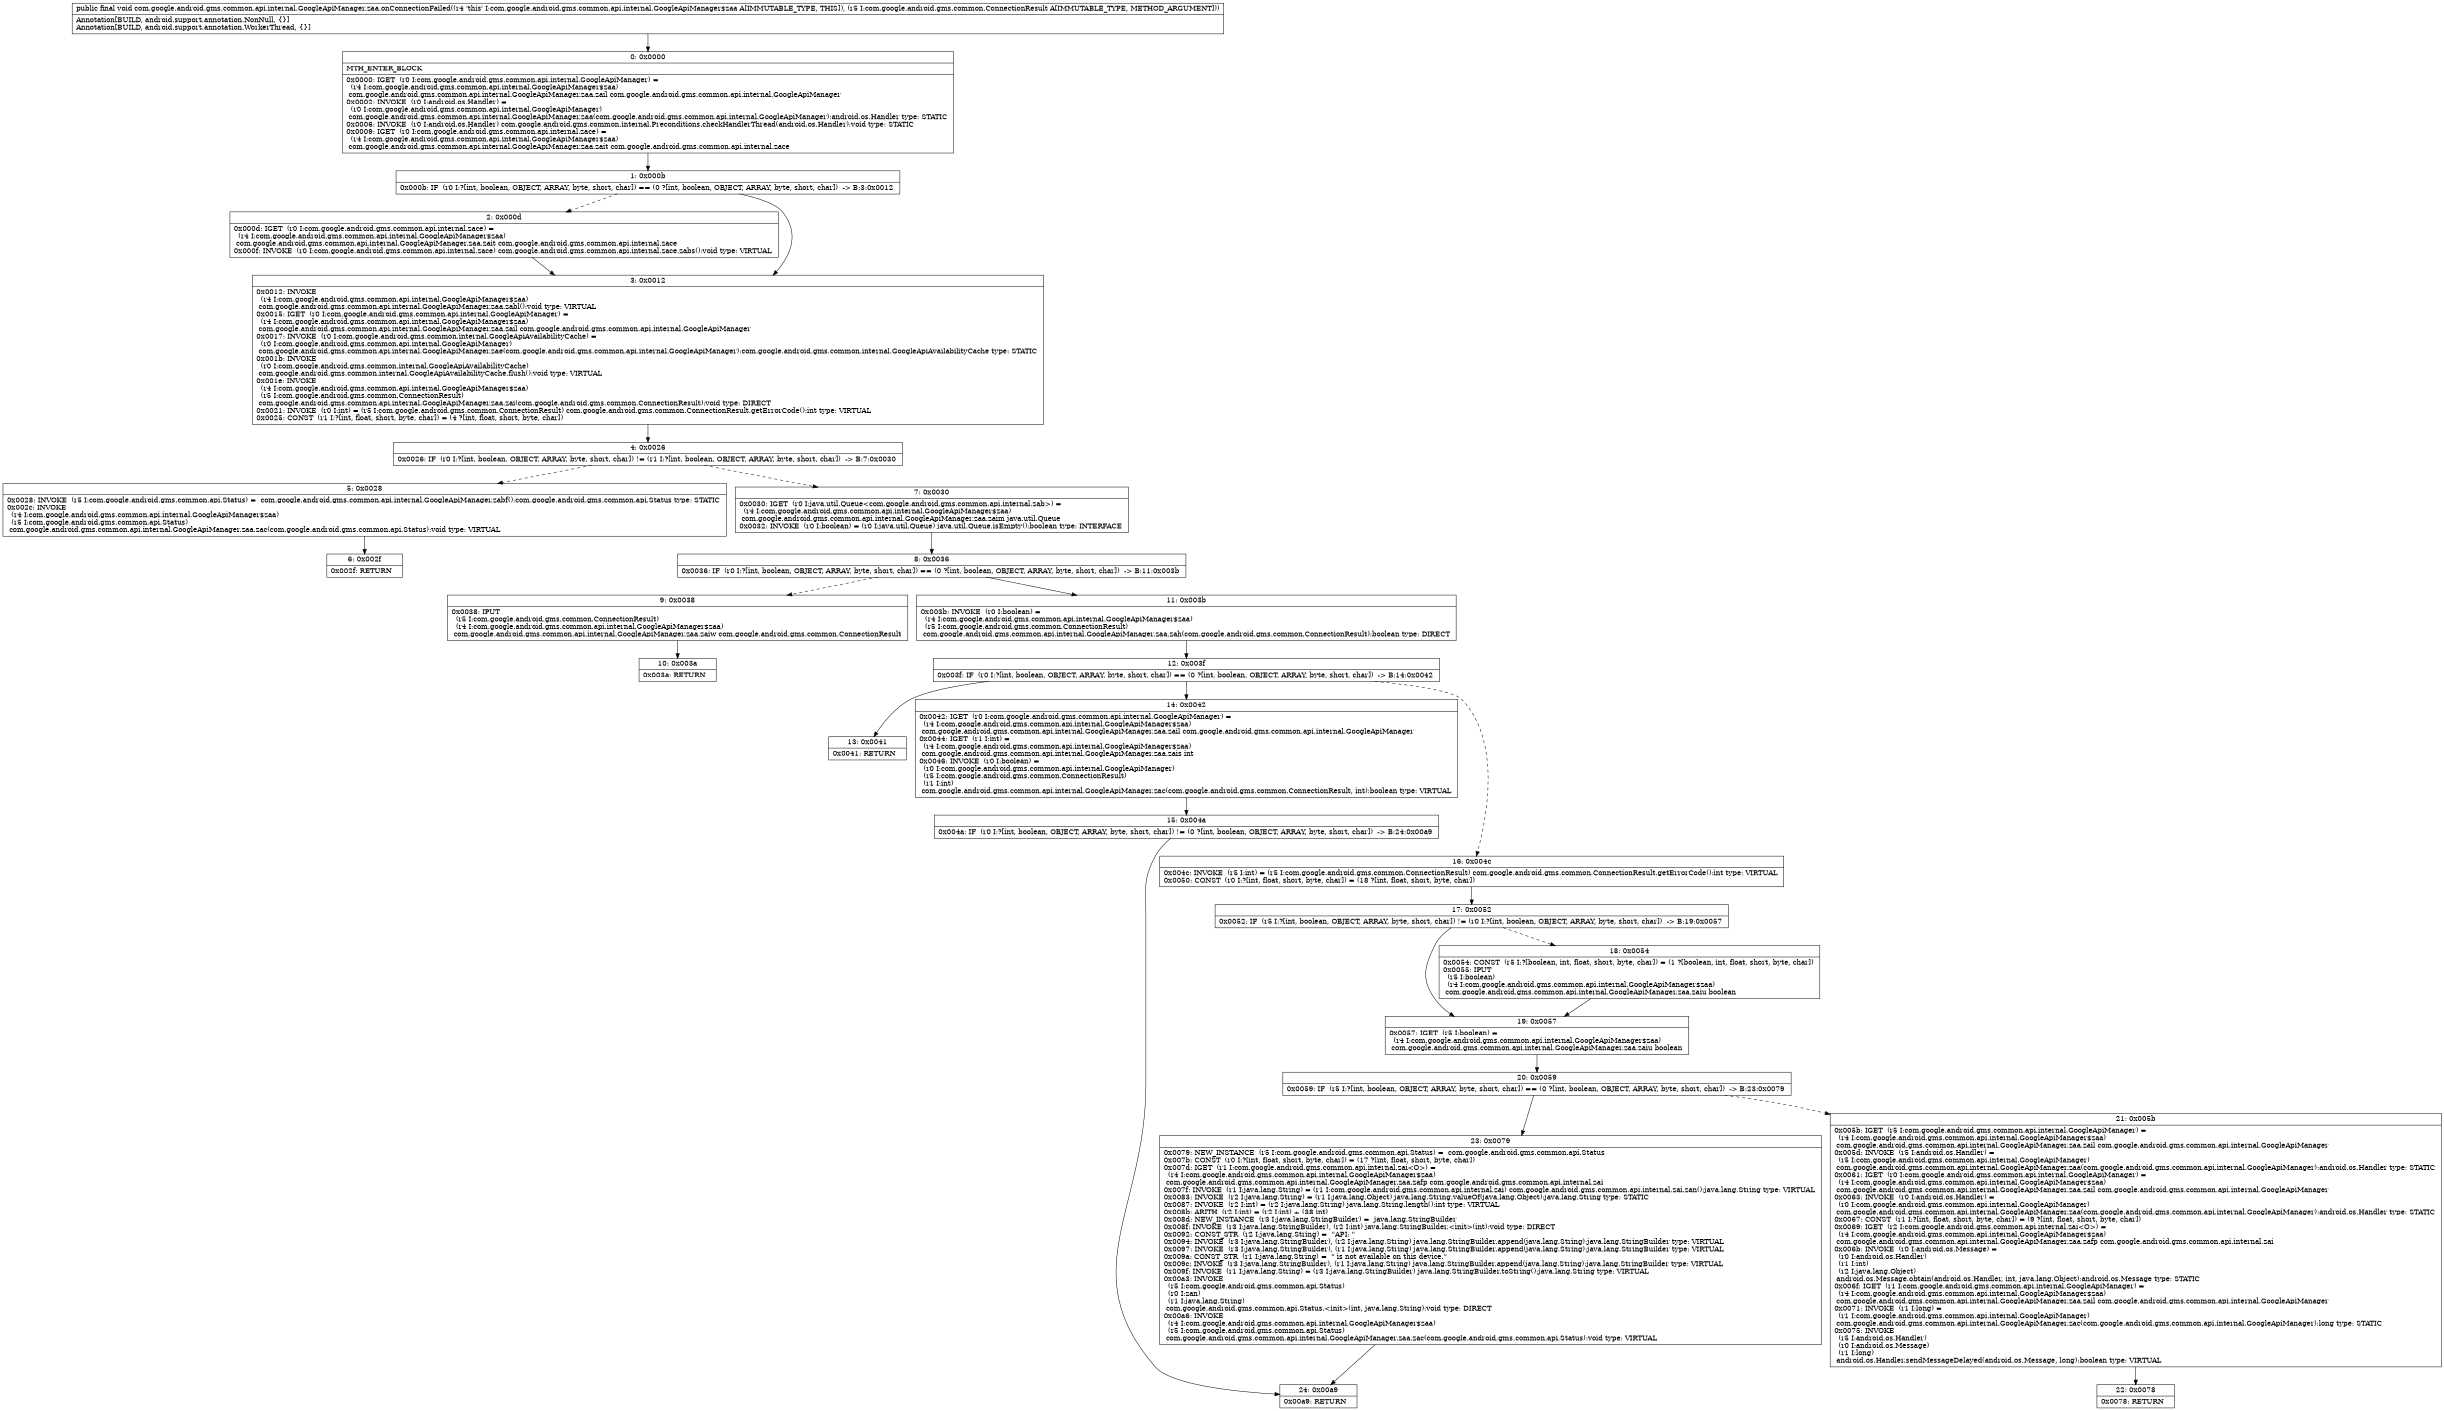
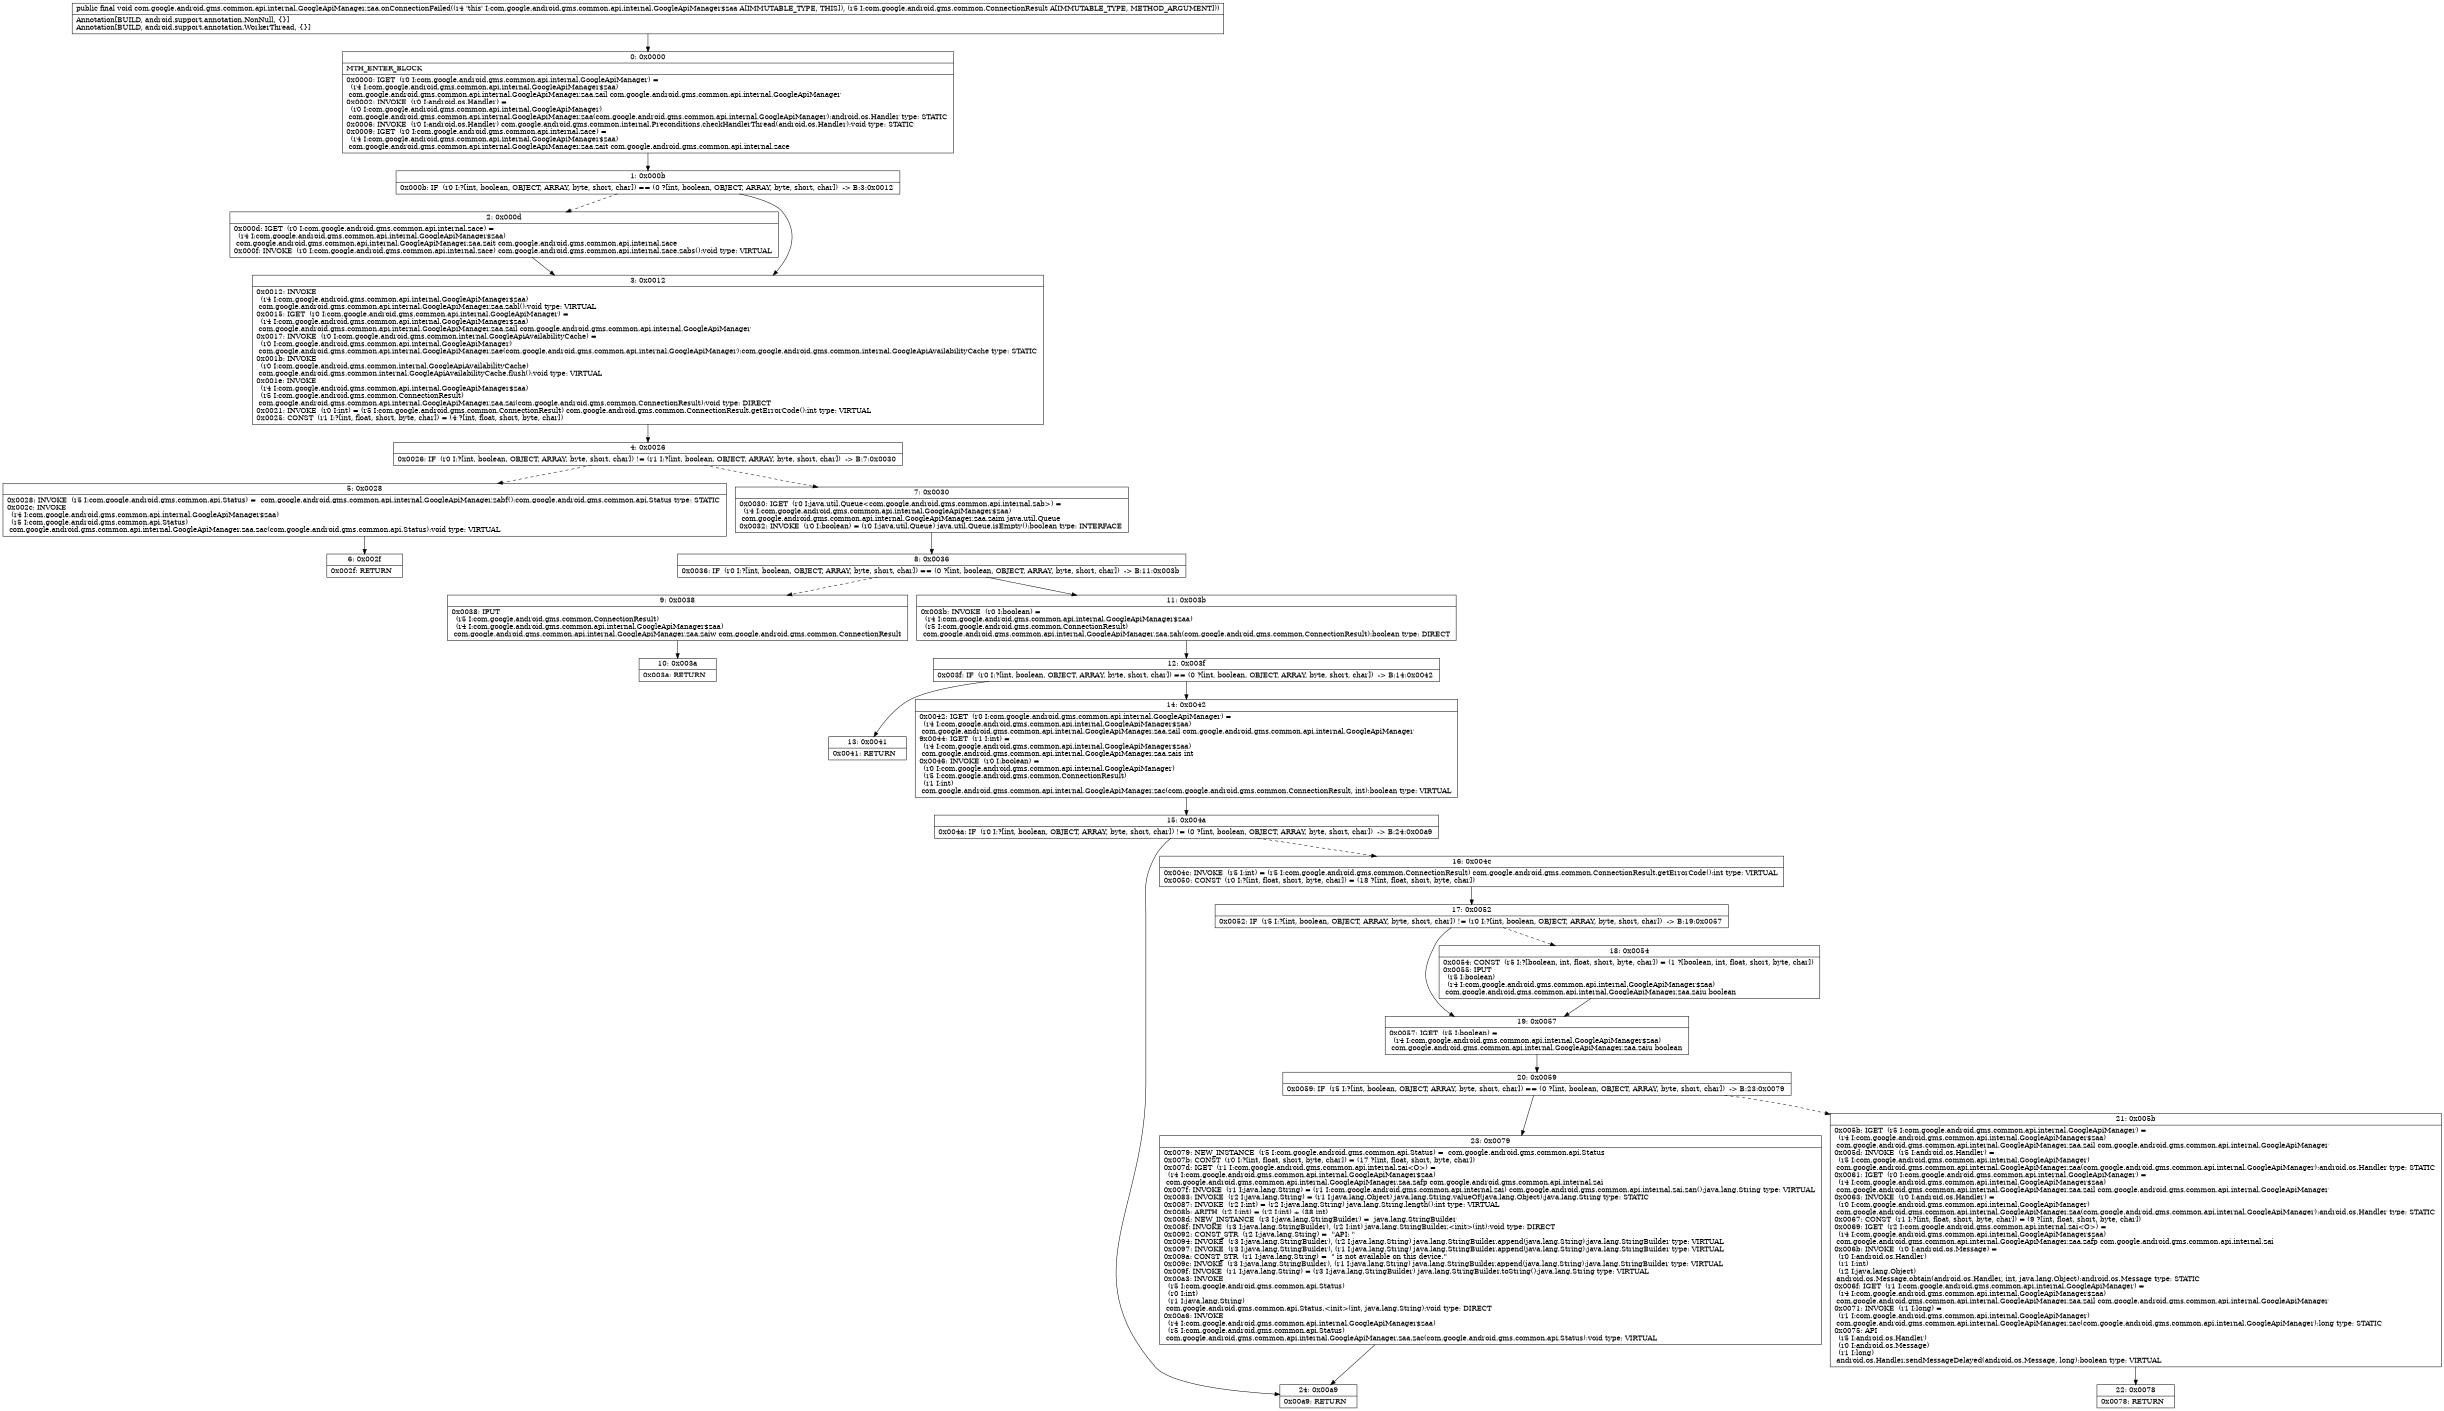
(1480, 729) -> (1314, 847)
(966, 739) -> (966, 739)
(1182, 1294) -> (1181, 1294)
(1867, 1331) -> (1858, 1331)
